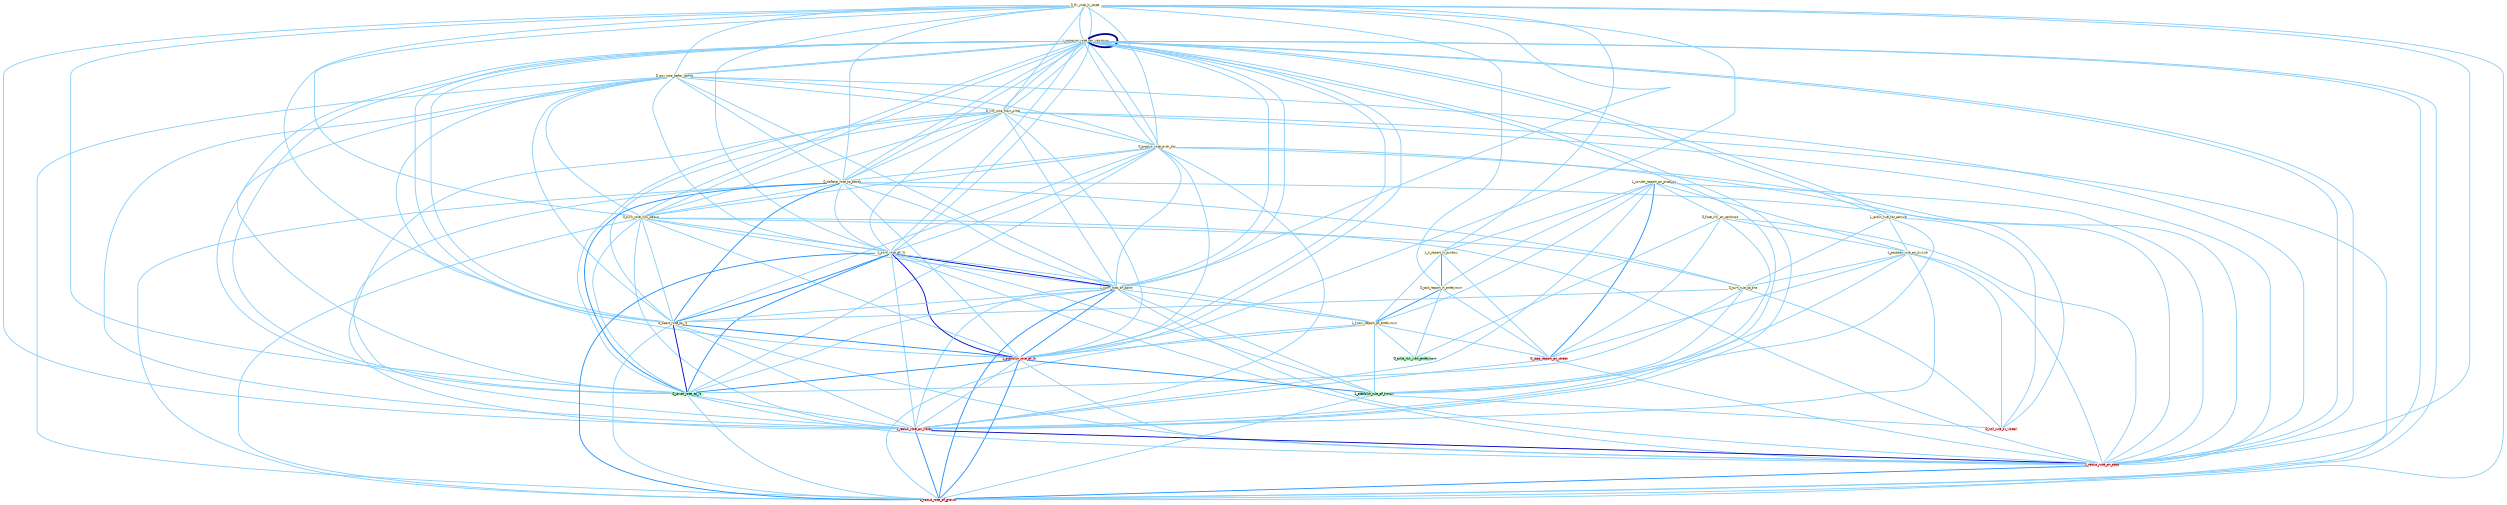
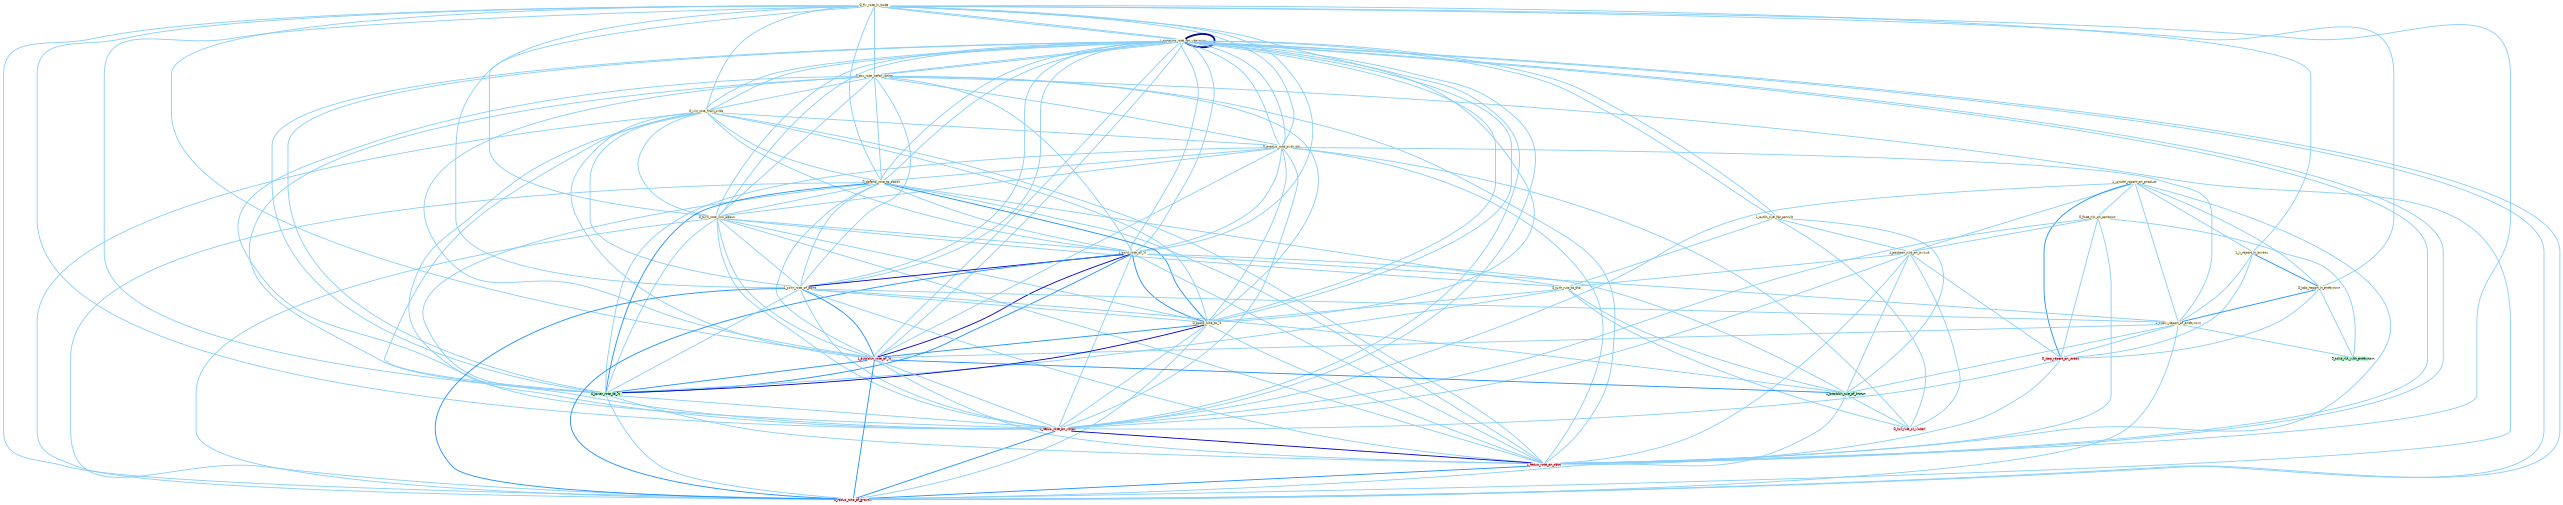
(1155, 215) -> (1821, 156)
